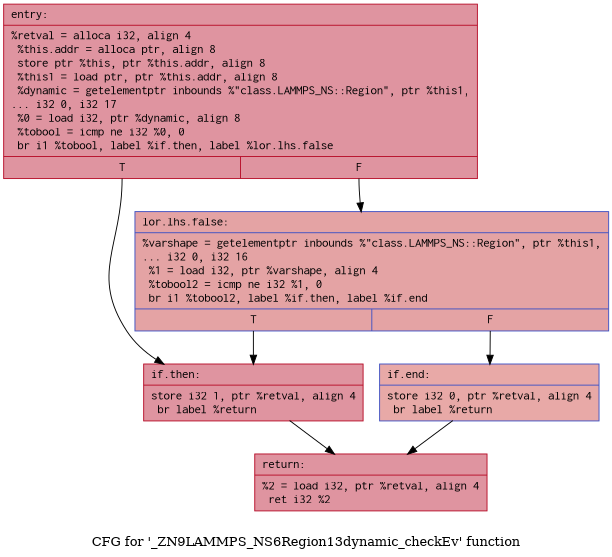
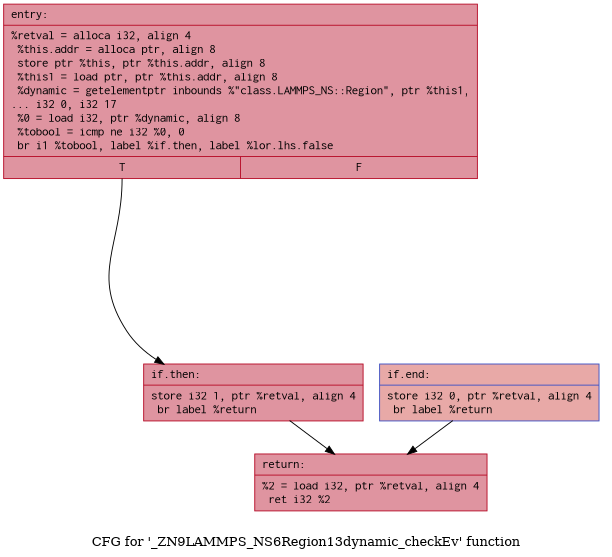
(372, 271) -> none
